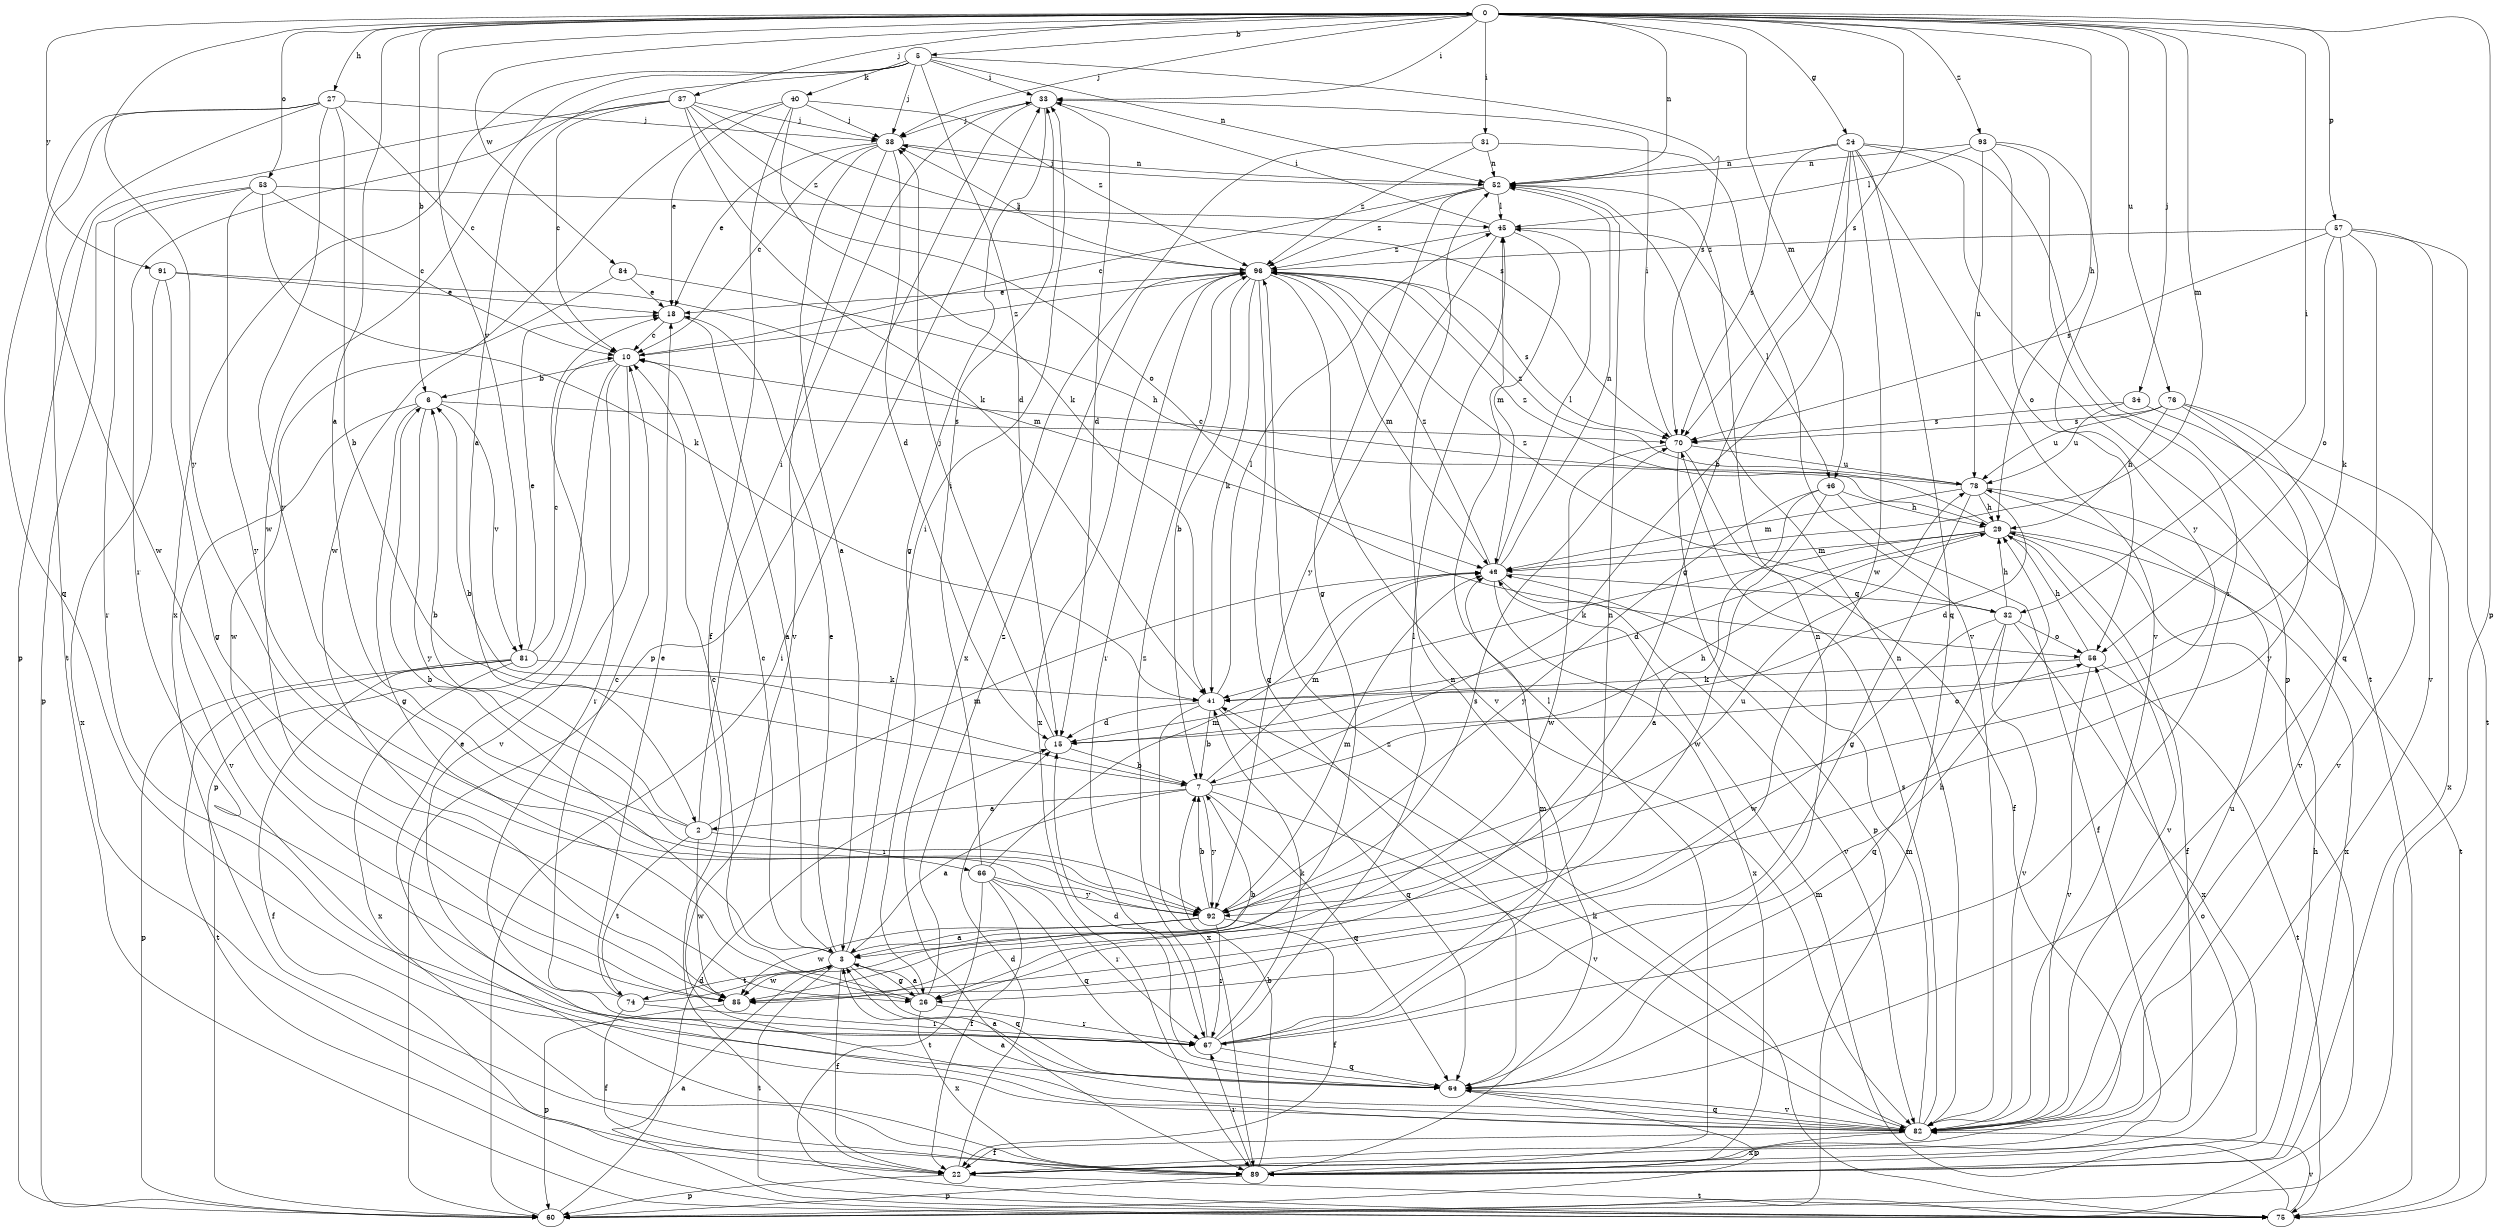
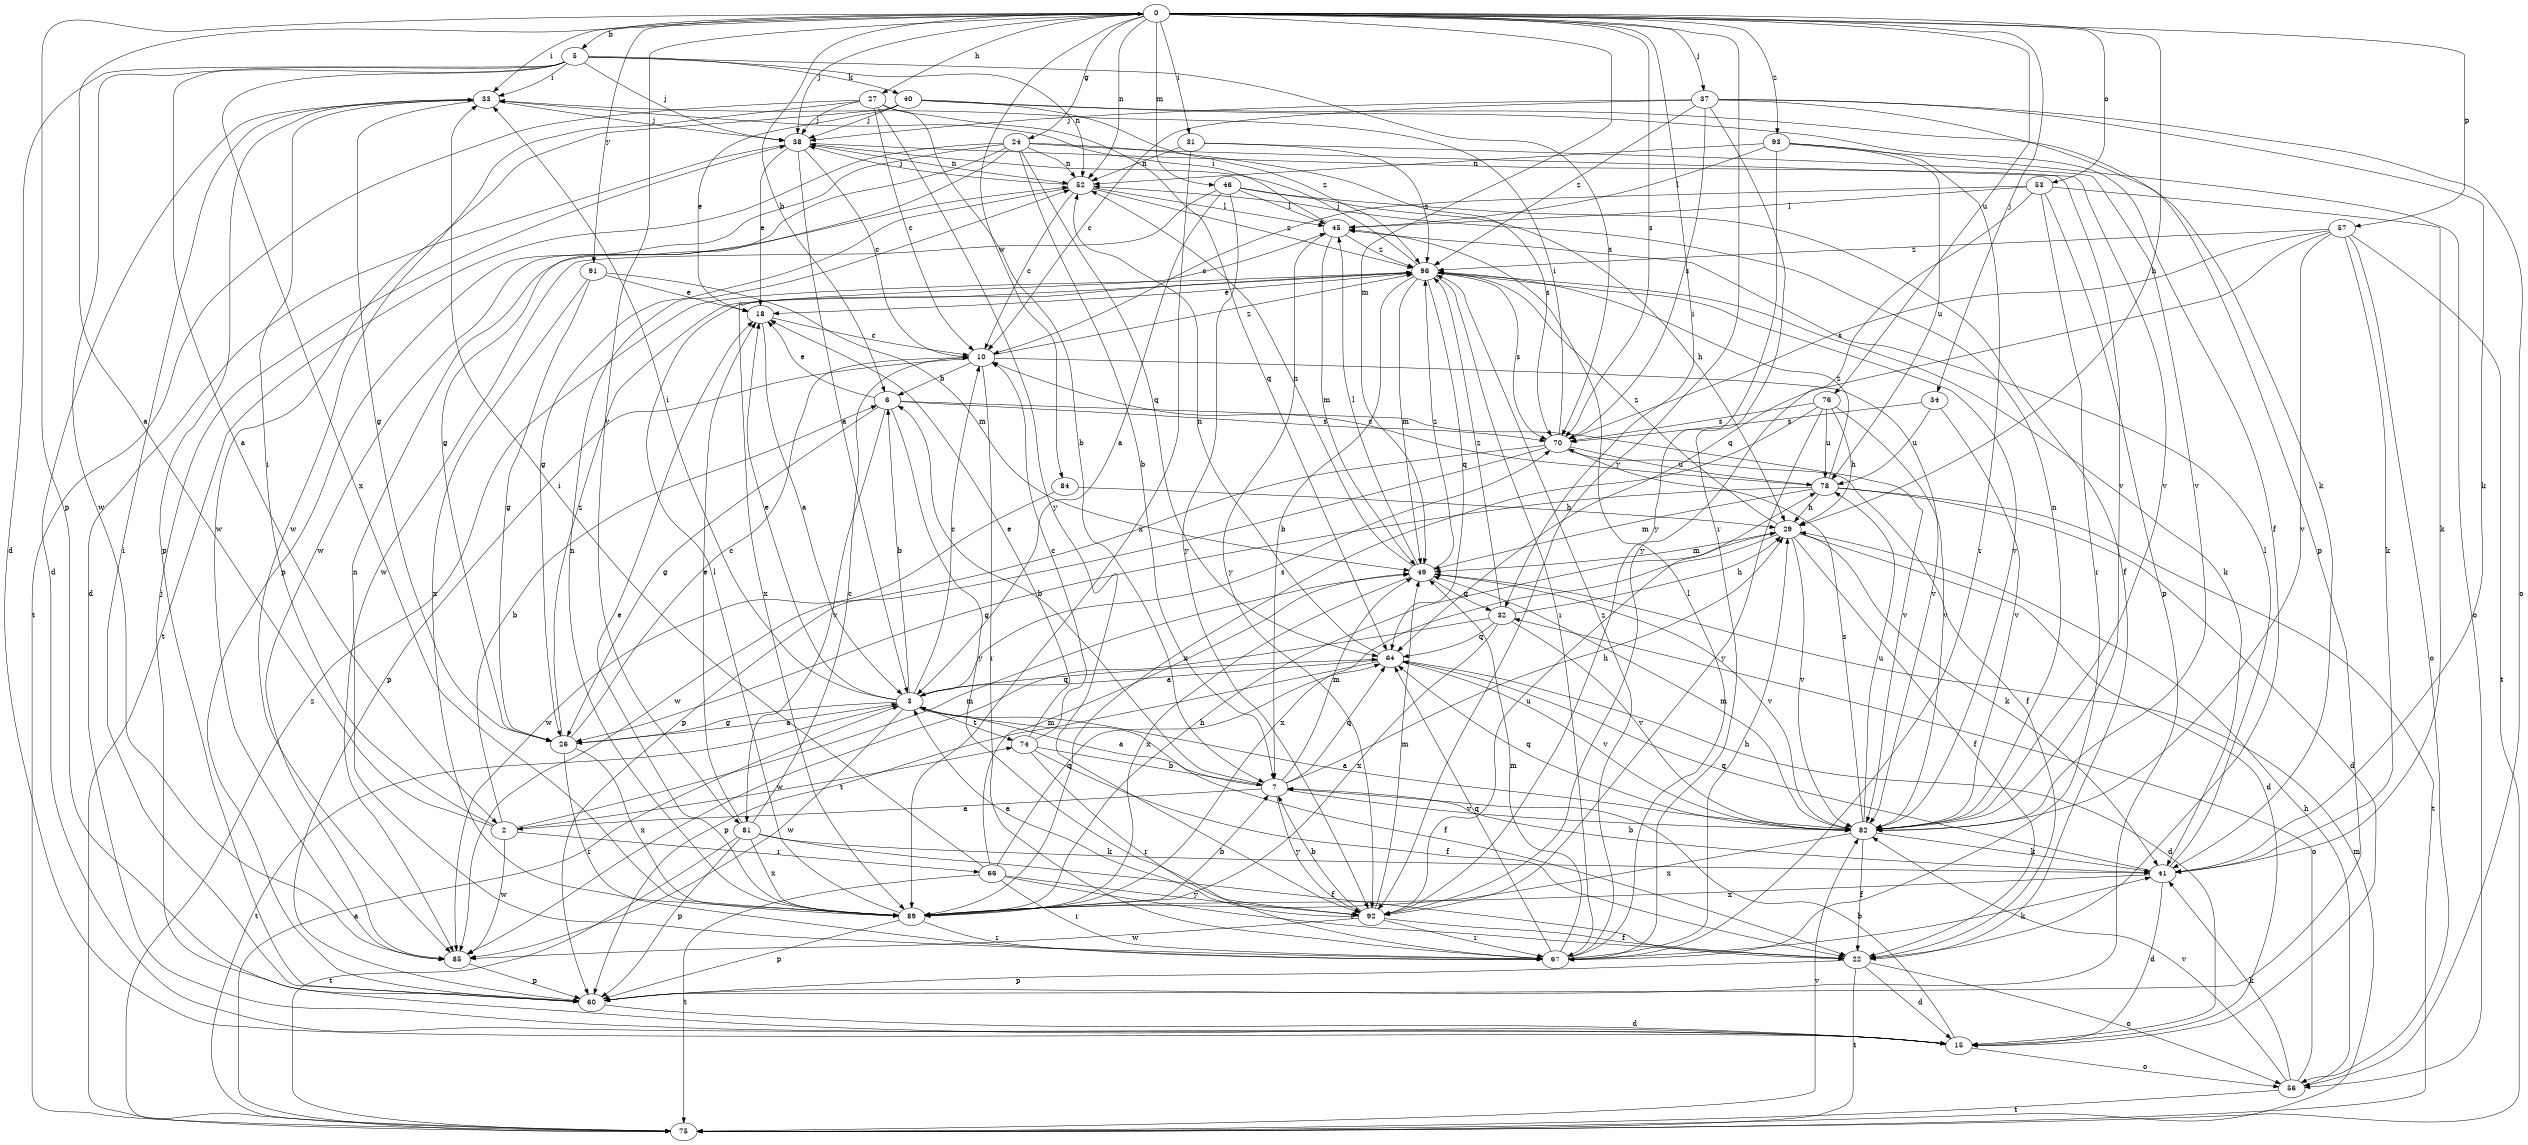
(1715, 284) -> (1280, 206)
(645, 291) -> (808, 371)
(2045, 634) -> (2059, 758)
